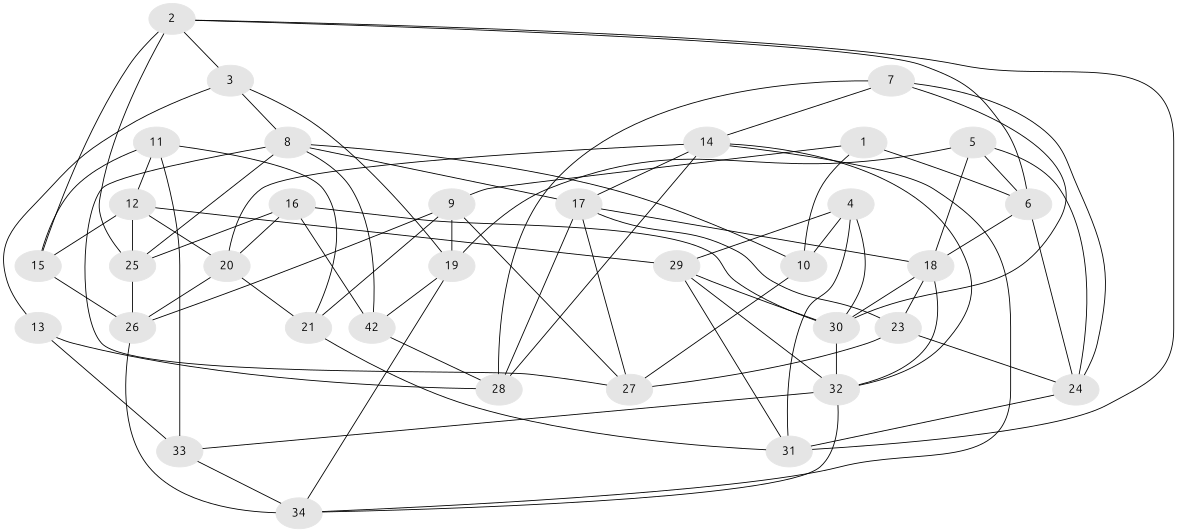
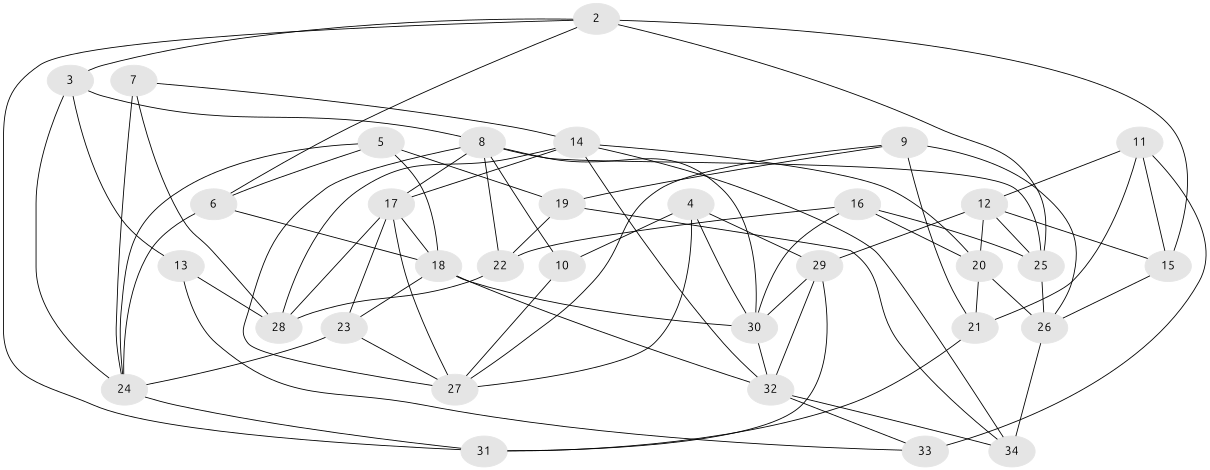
(337, 141) -> (36, 248)
(864, 142) -> none
(1056, 225) -> (720, 187)
(802, 321) -> (632, 356)
(372, 328) -> (500, 266)
(239, 482) -> none
